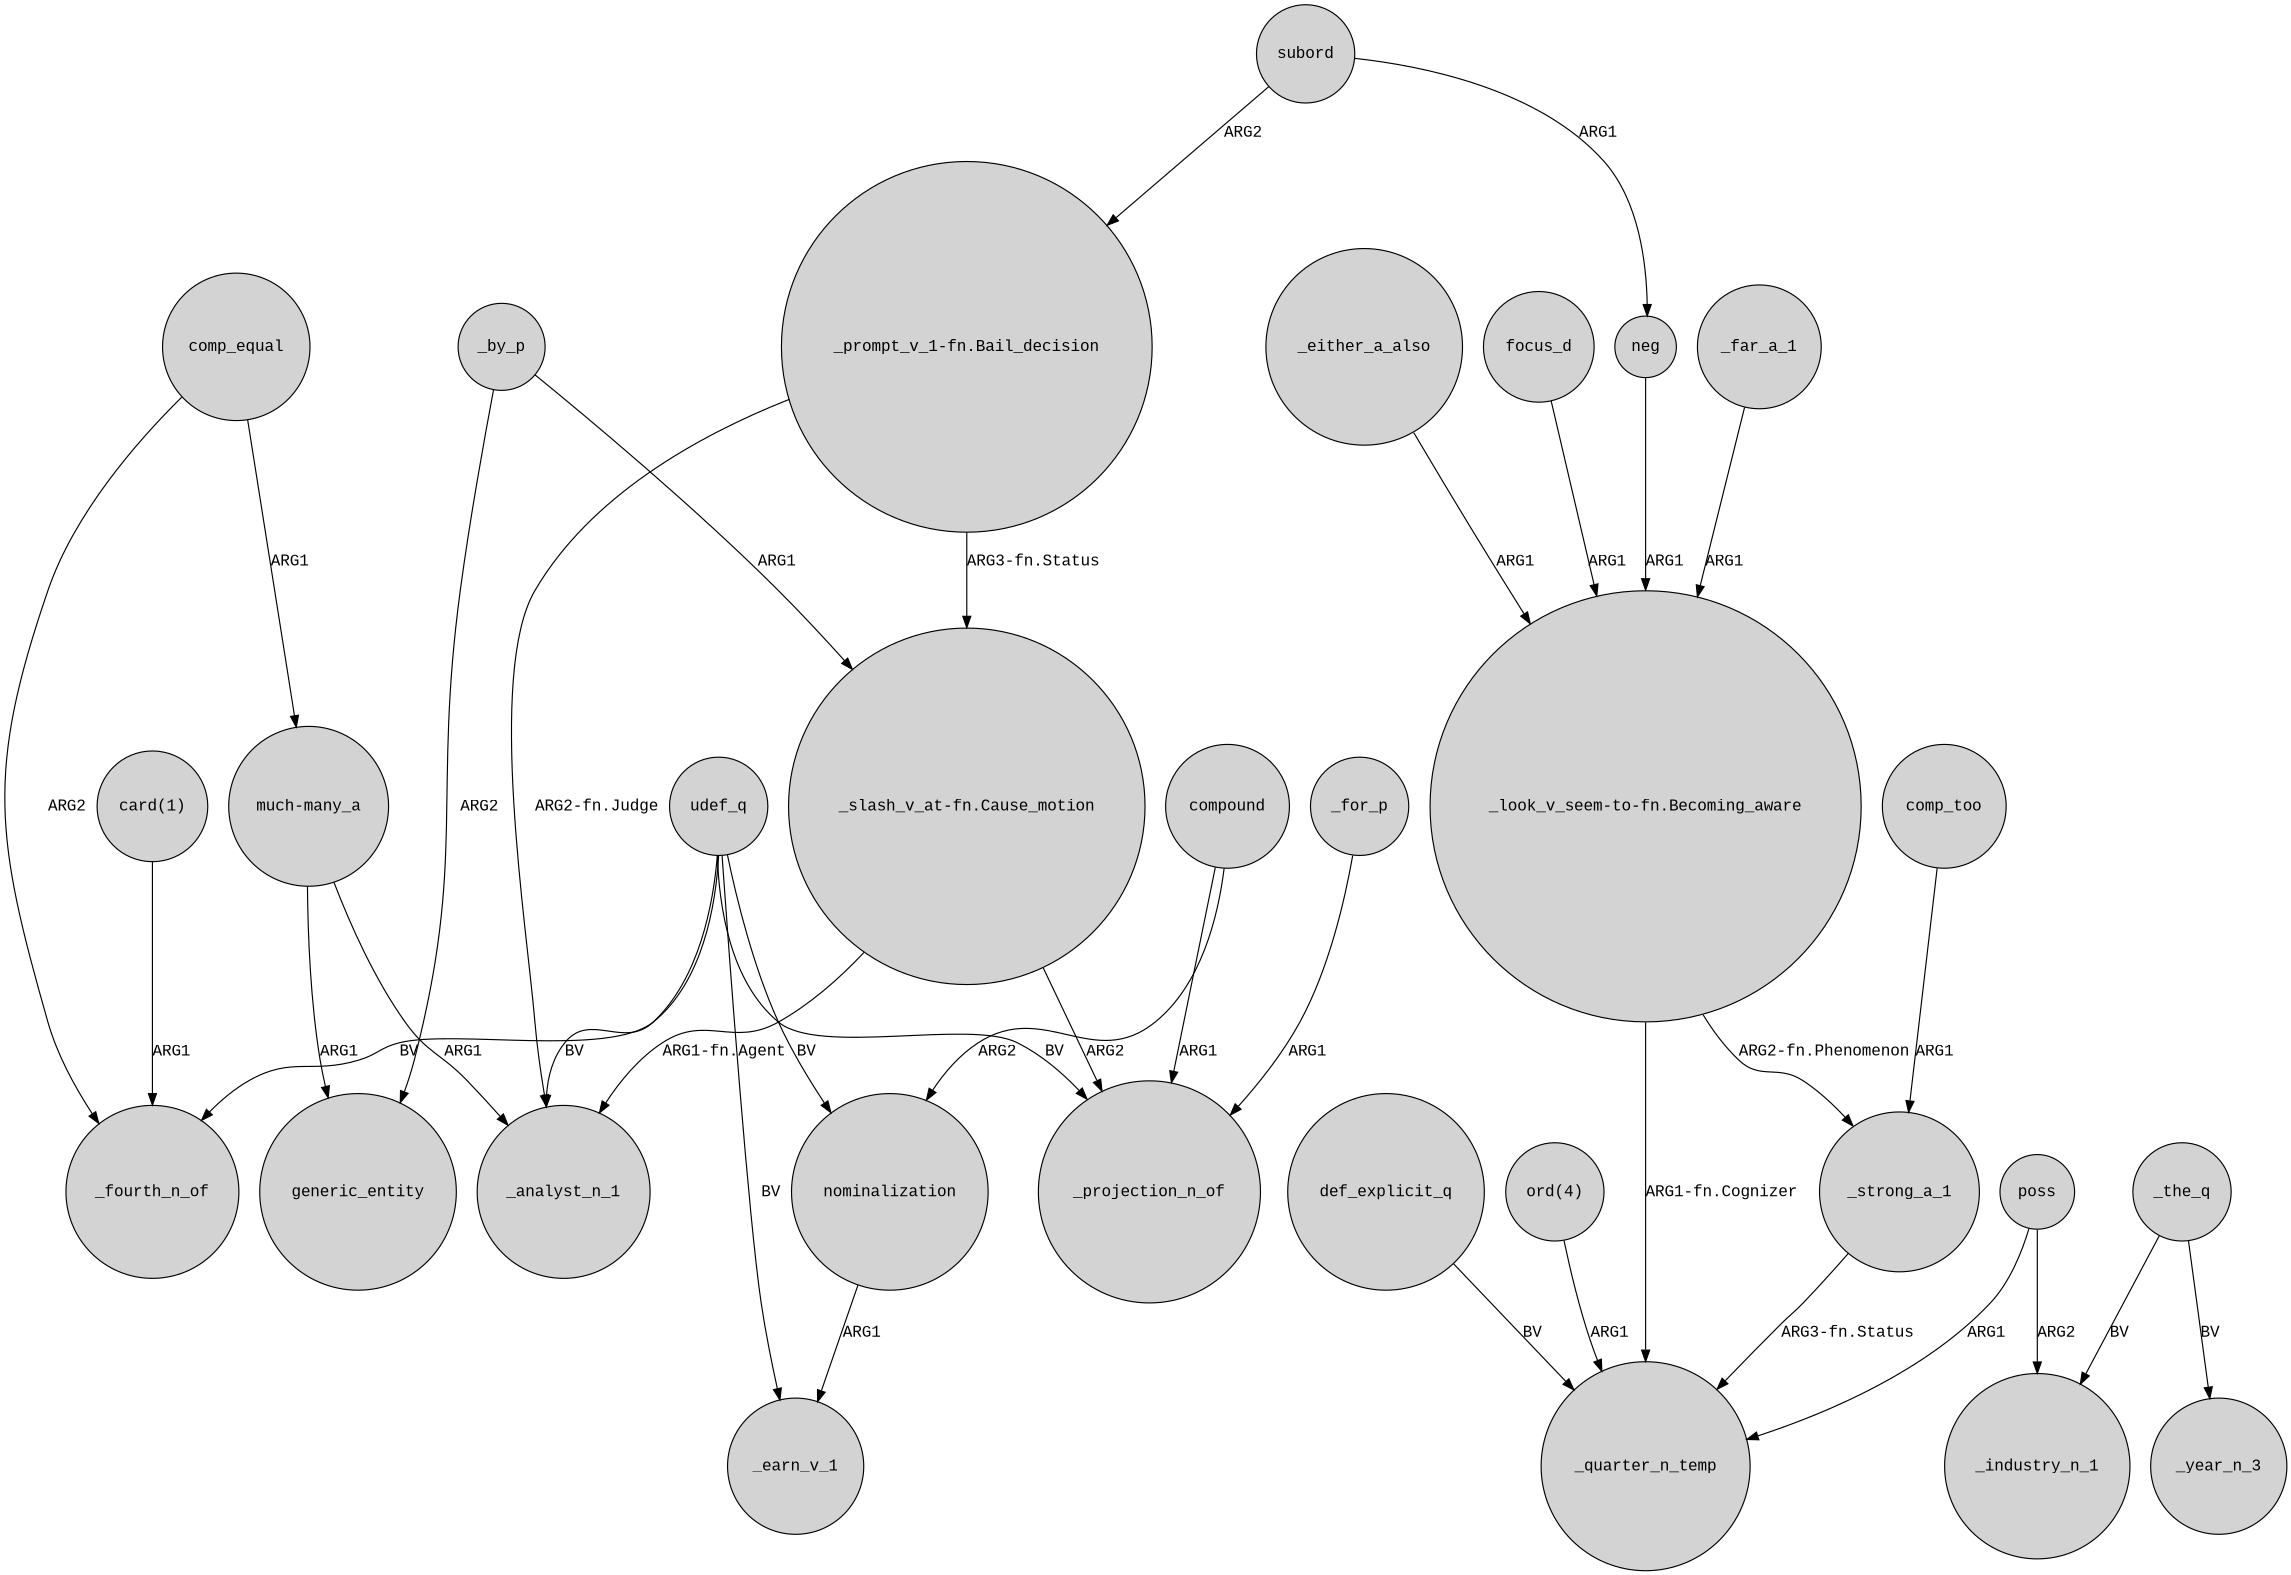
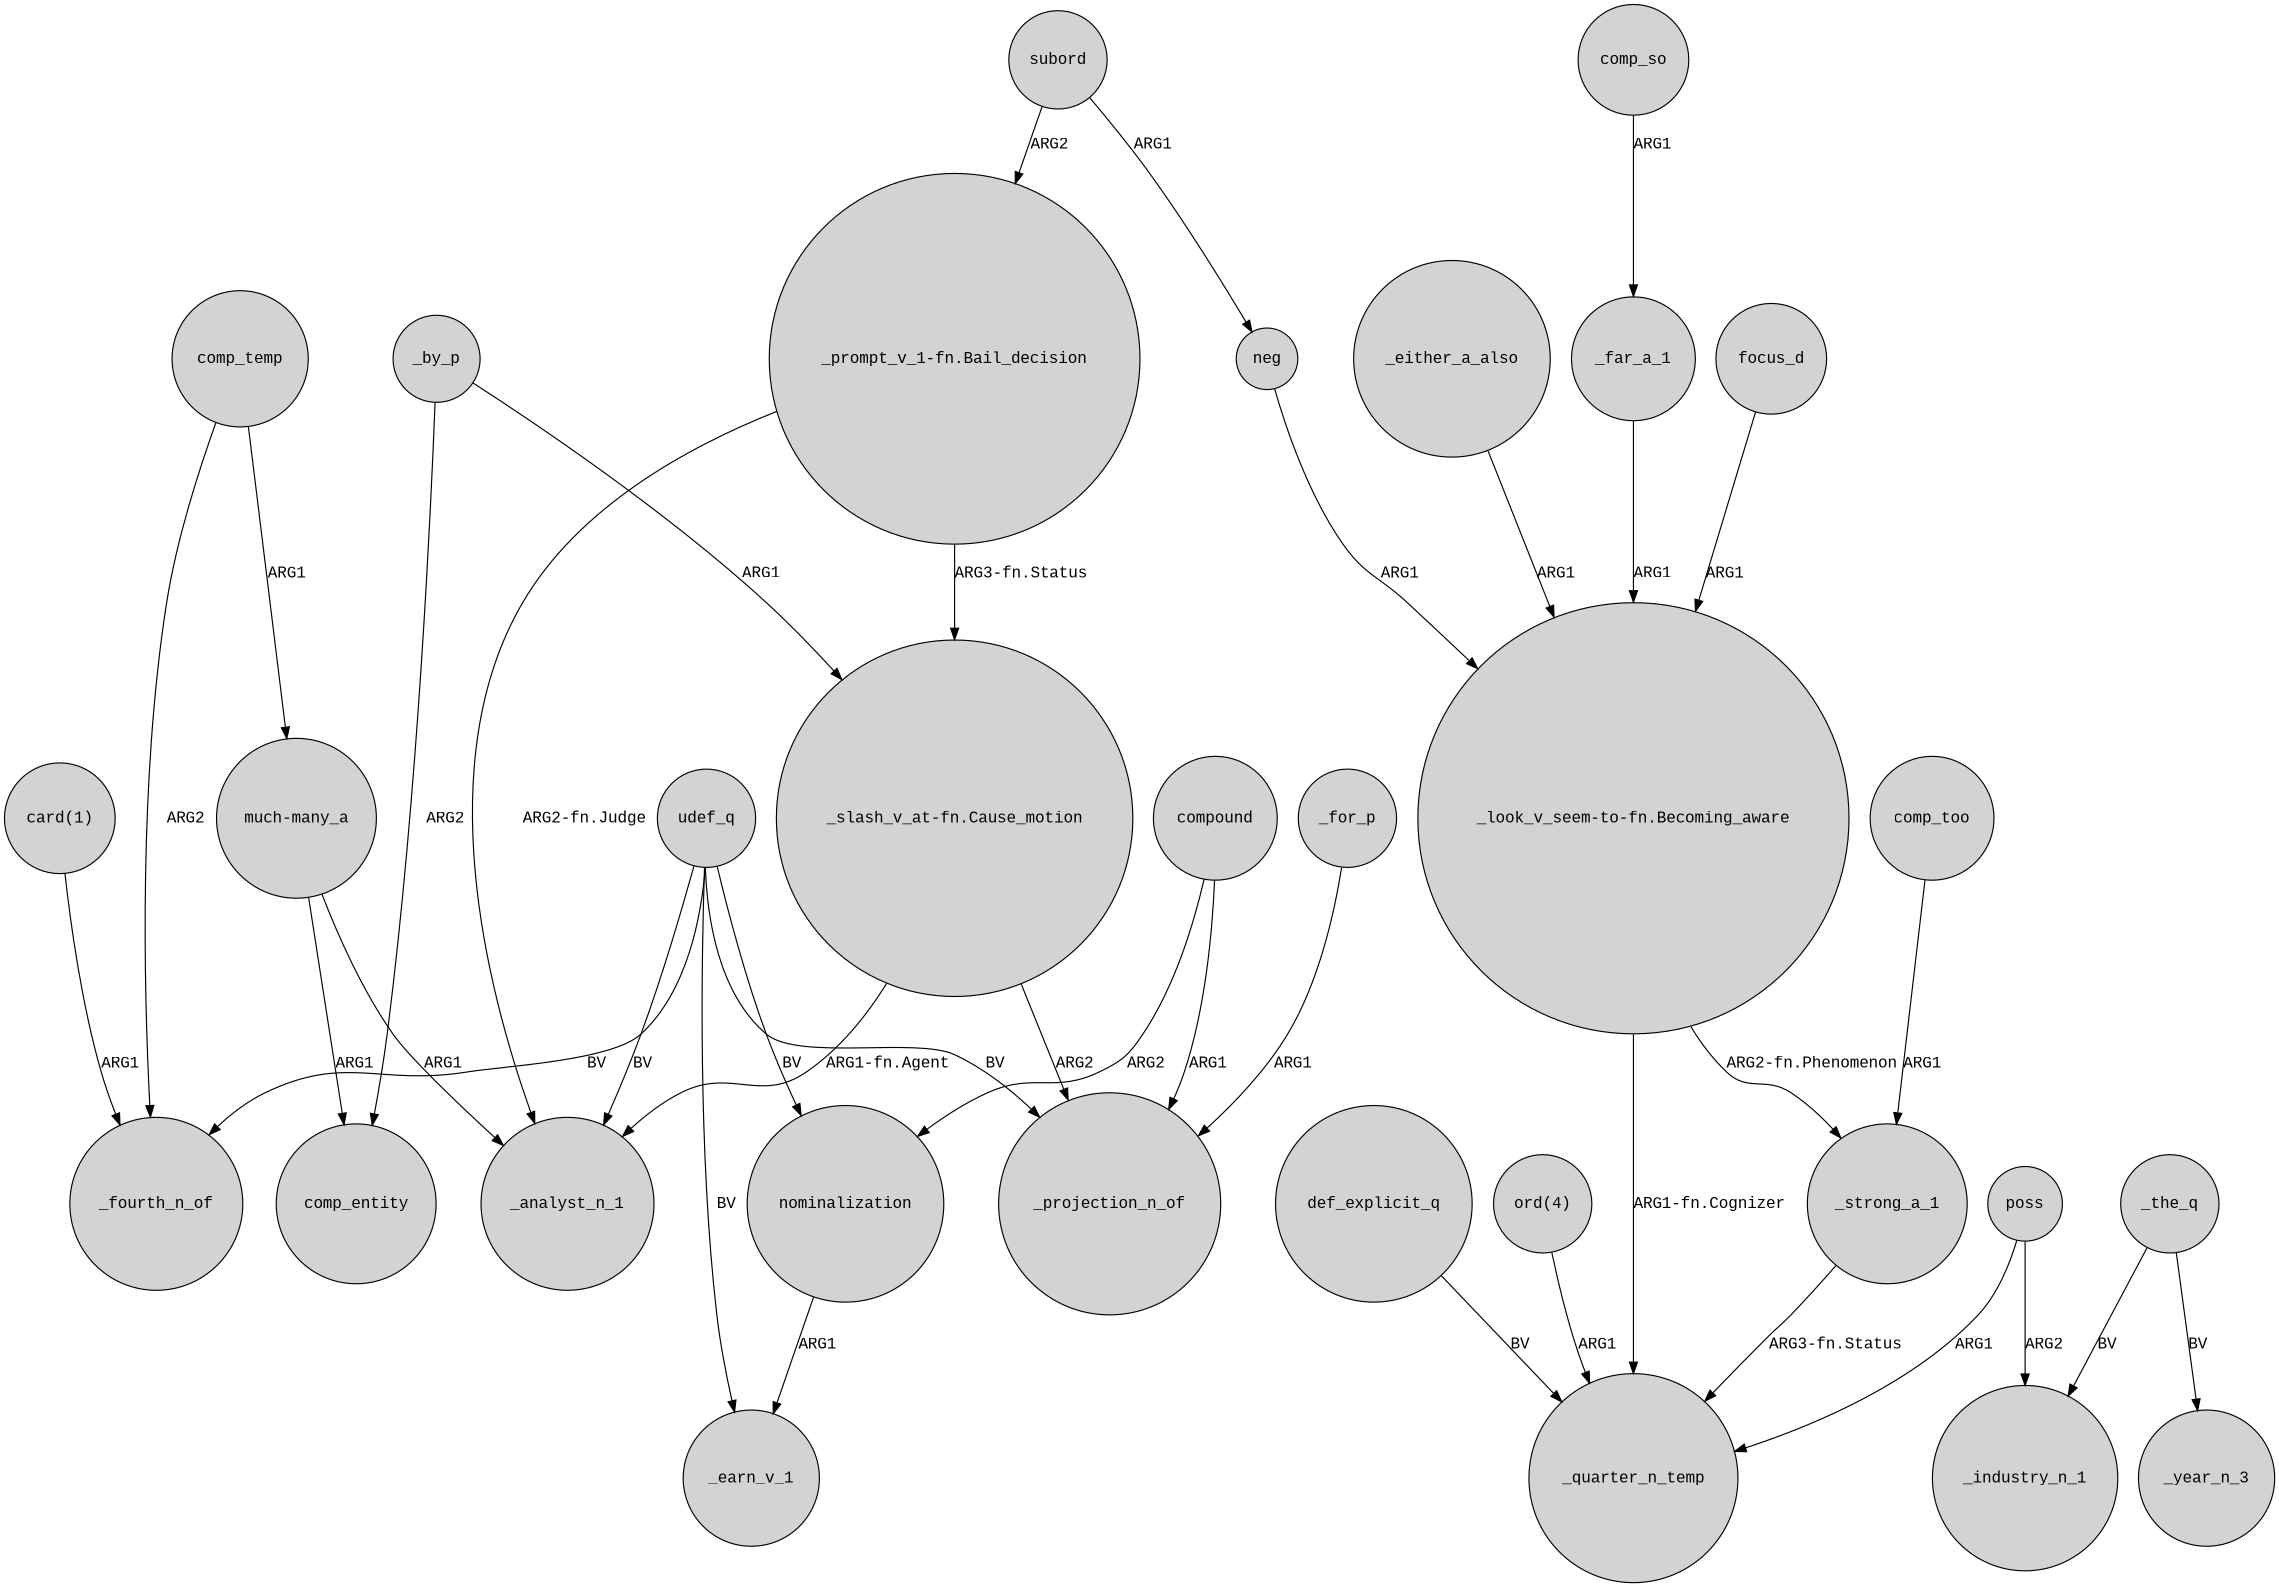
none -> (1633, 60)
(236, 347) -> (240, 359)
(358, 1192) -> (356, 1204)
